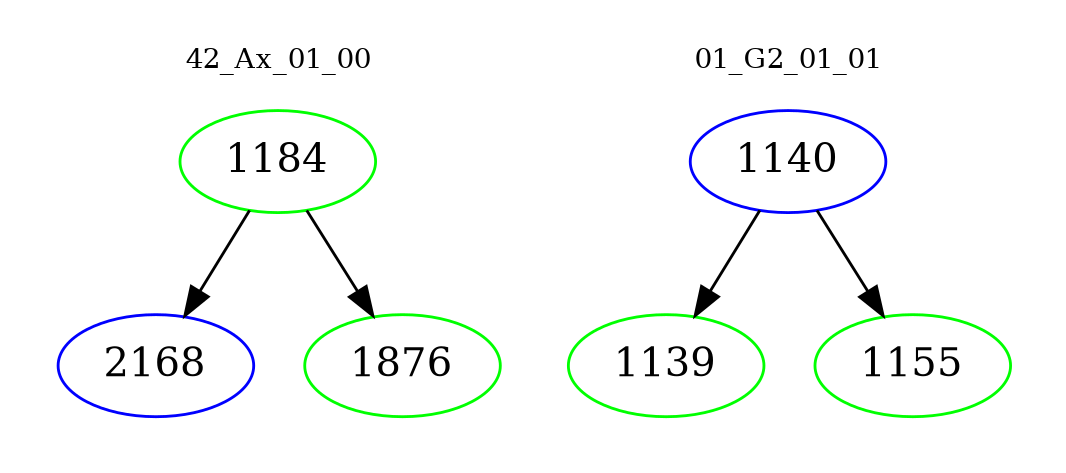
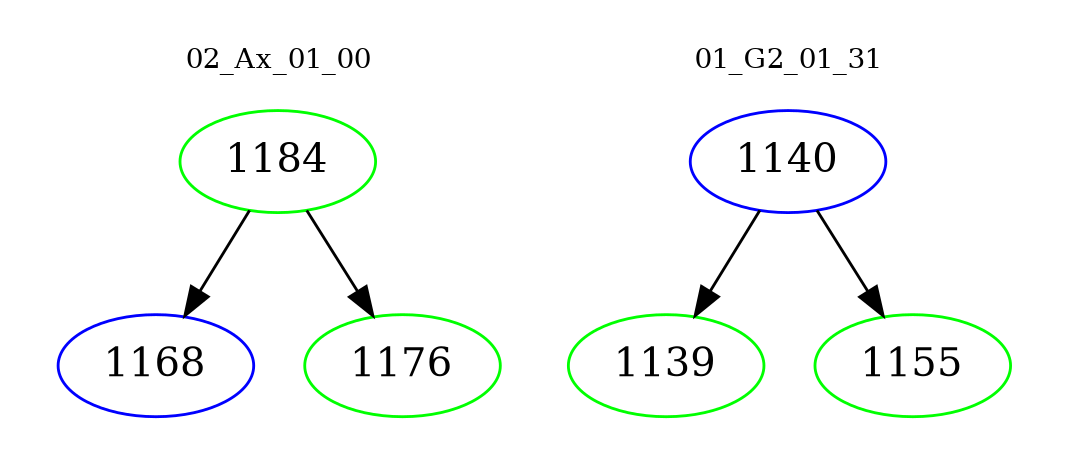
(279, 61) -> (279, 61)
(789, 61) -> (789, 61)
(156, 366) -> (156, 366)
(403, 366) -> (403, 366)
